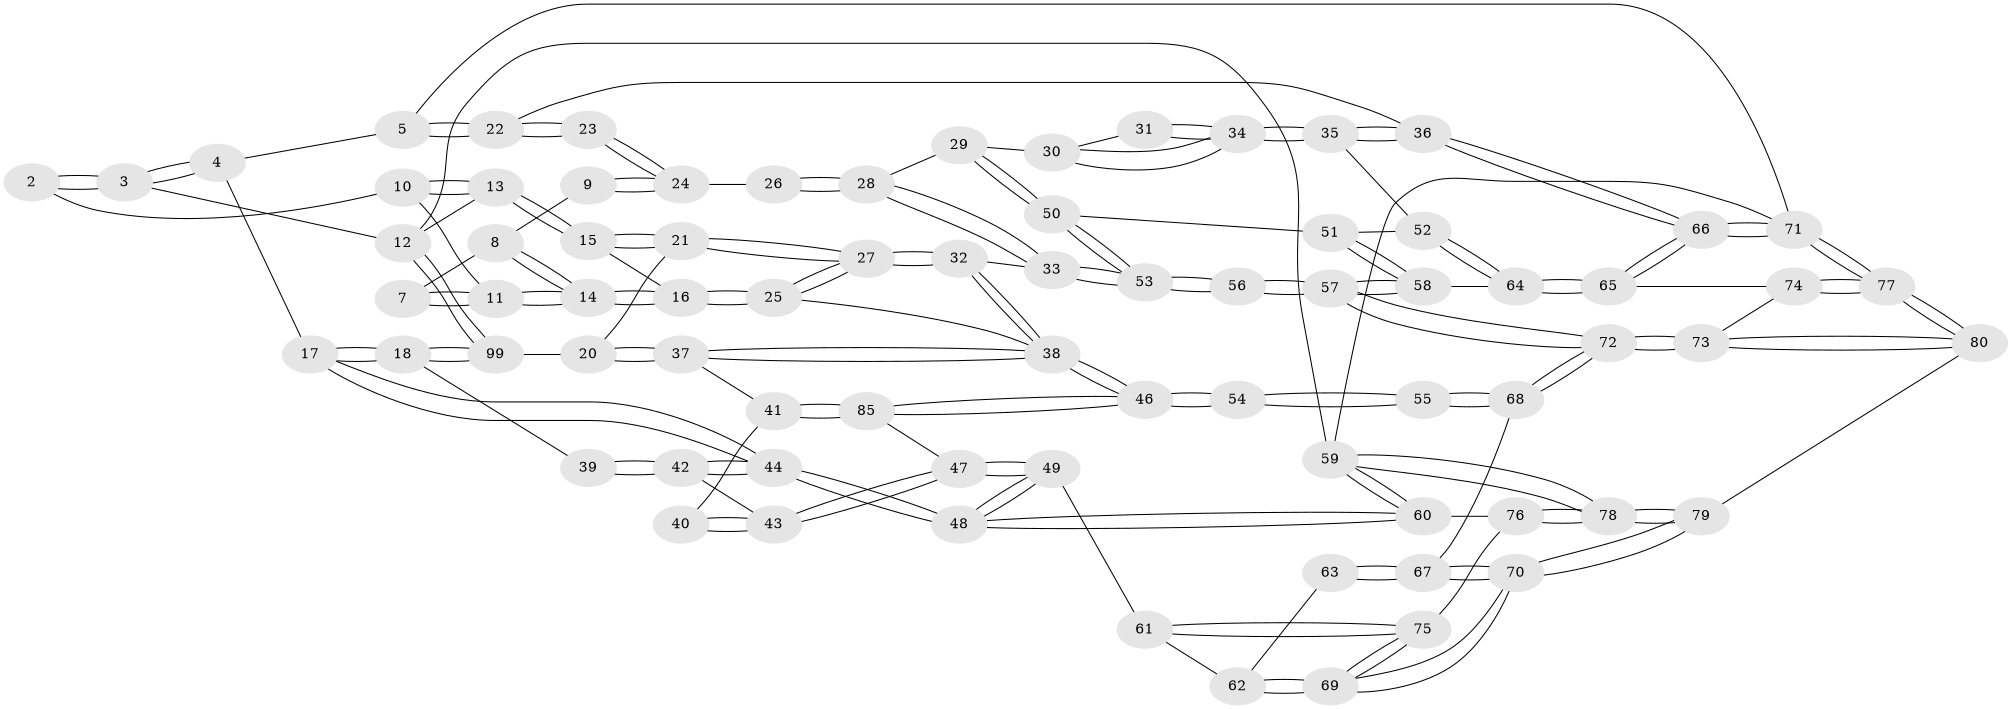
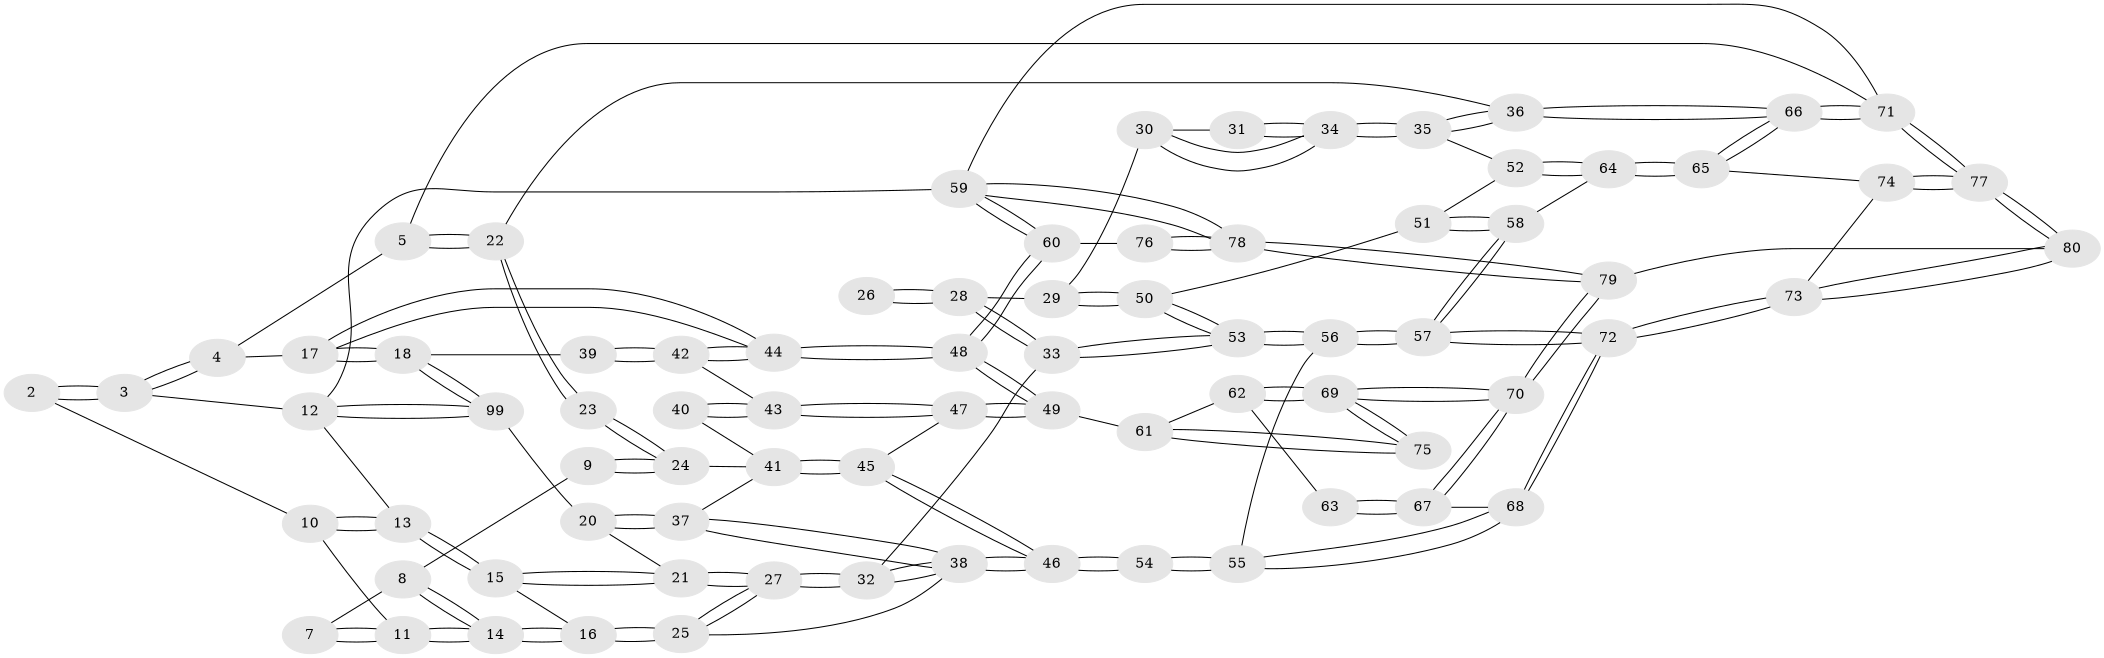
(728, 184) -> (728, 467)
(867, 411) -> (867, 467)
none -> (1264, 455)
(1470, 573) -> none
